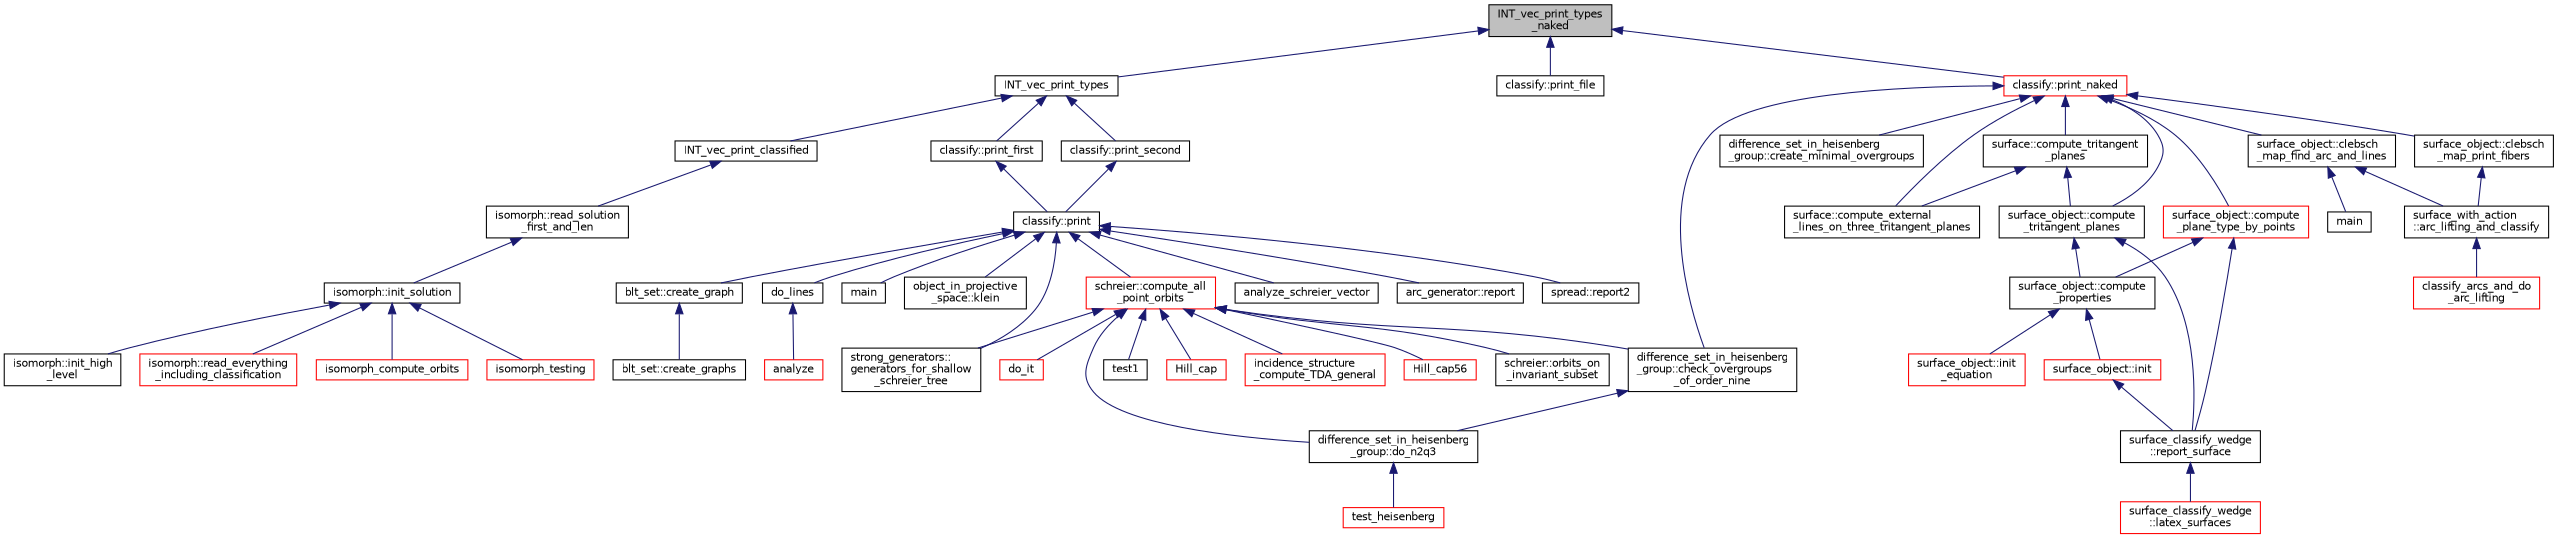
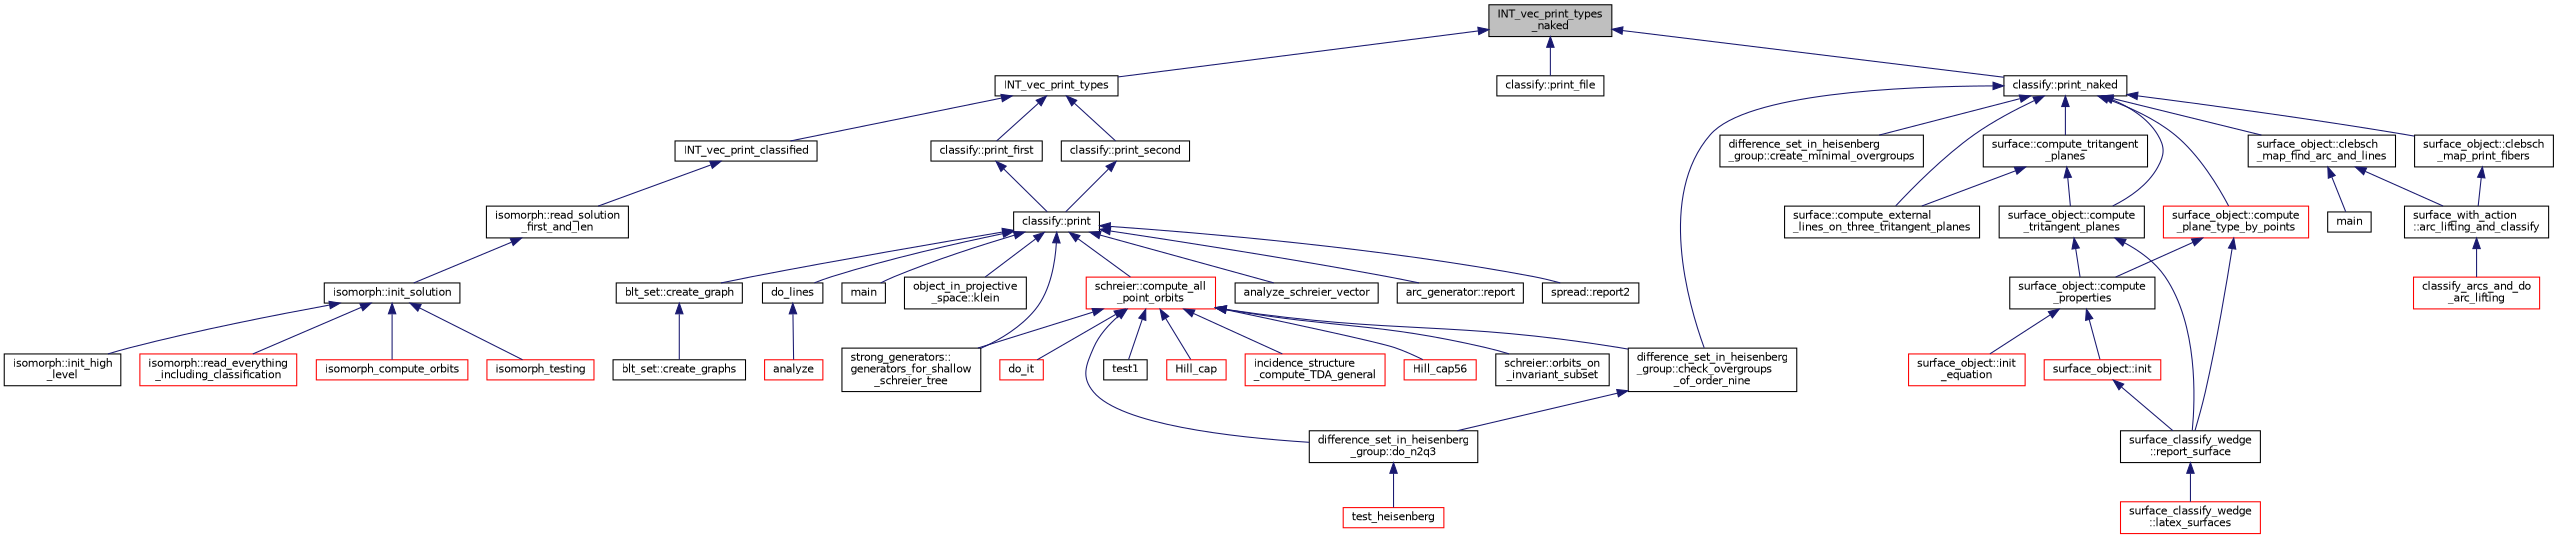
(2065, 86) -> (2065, 86)
